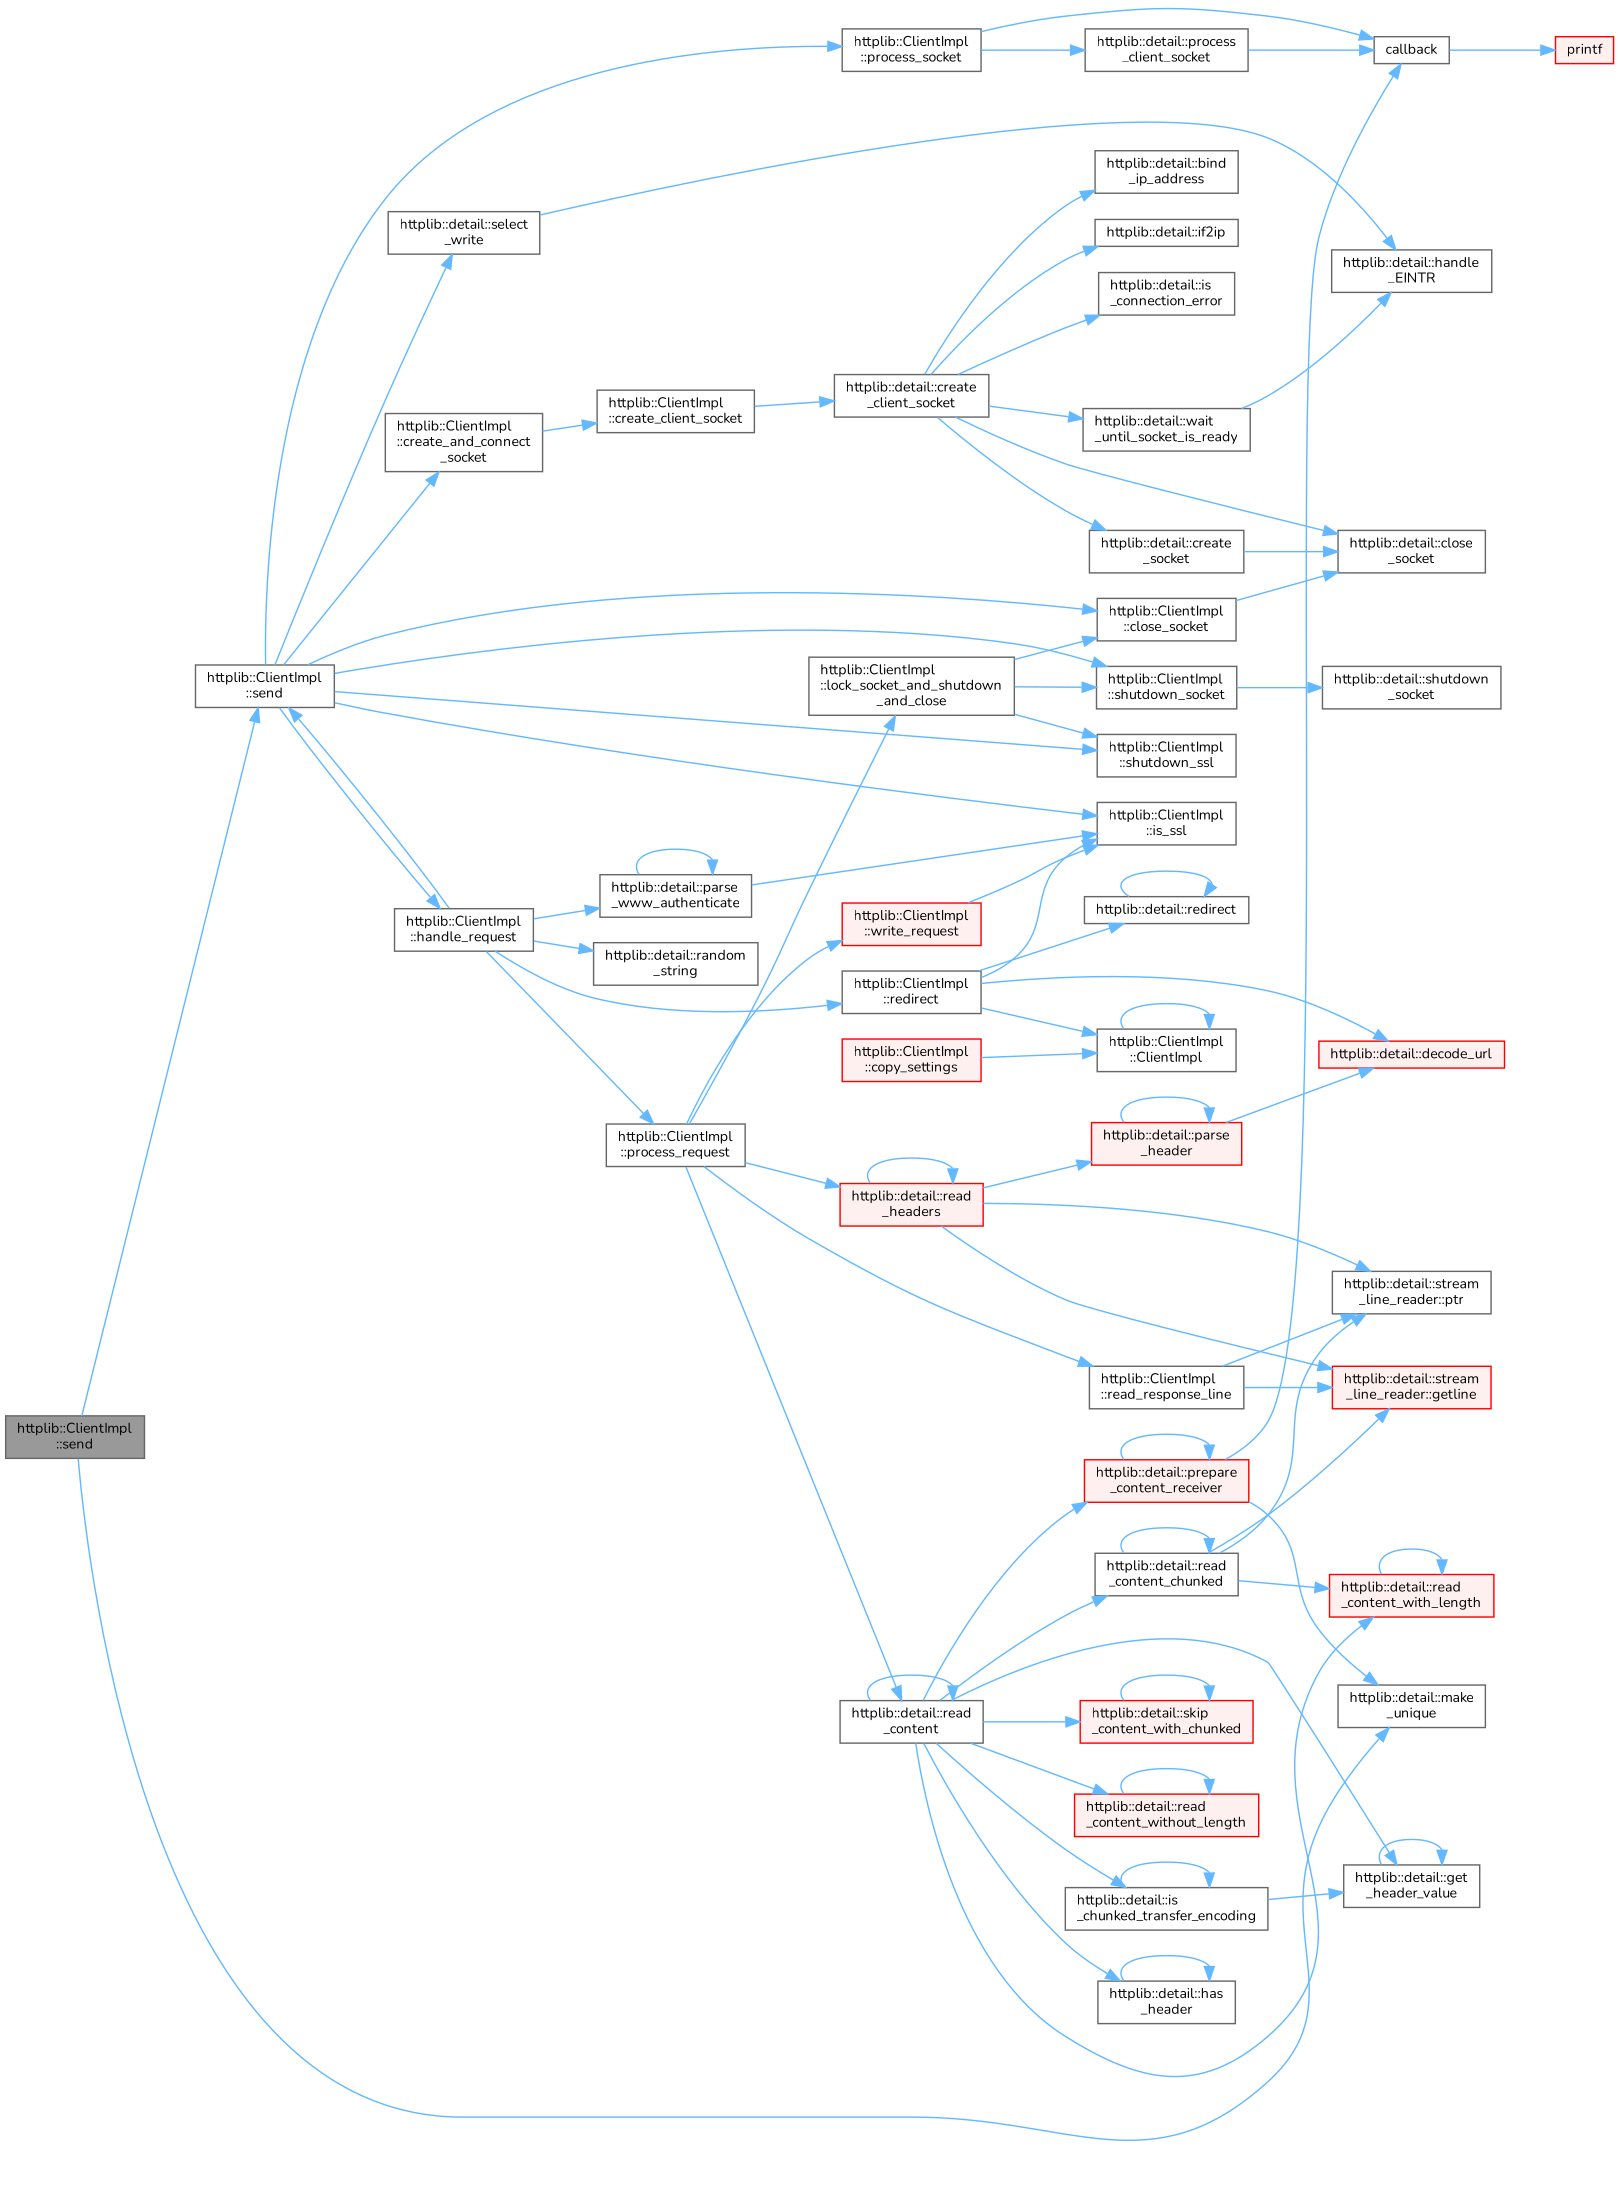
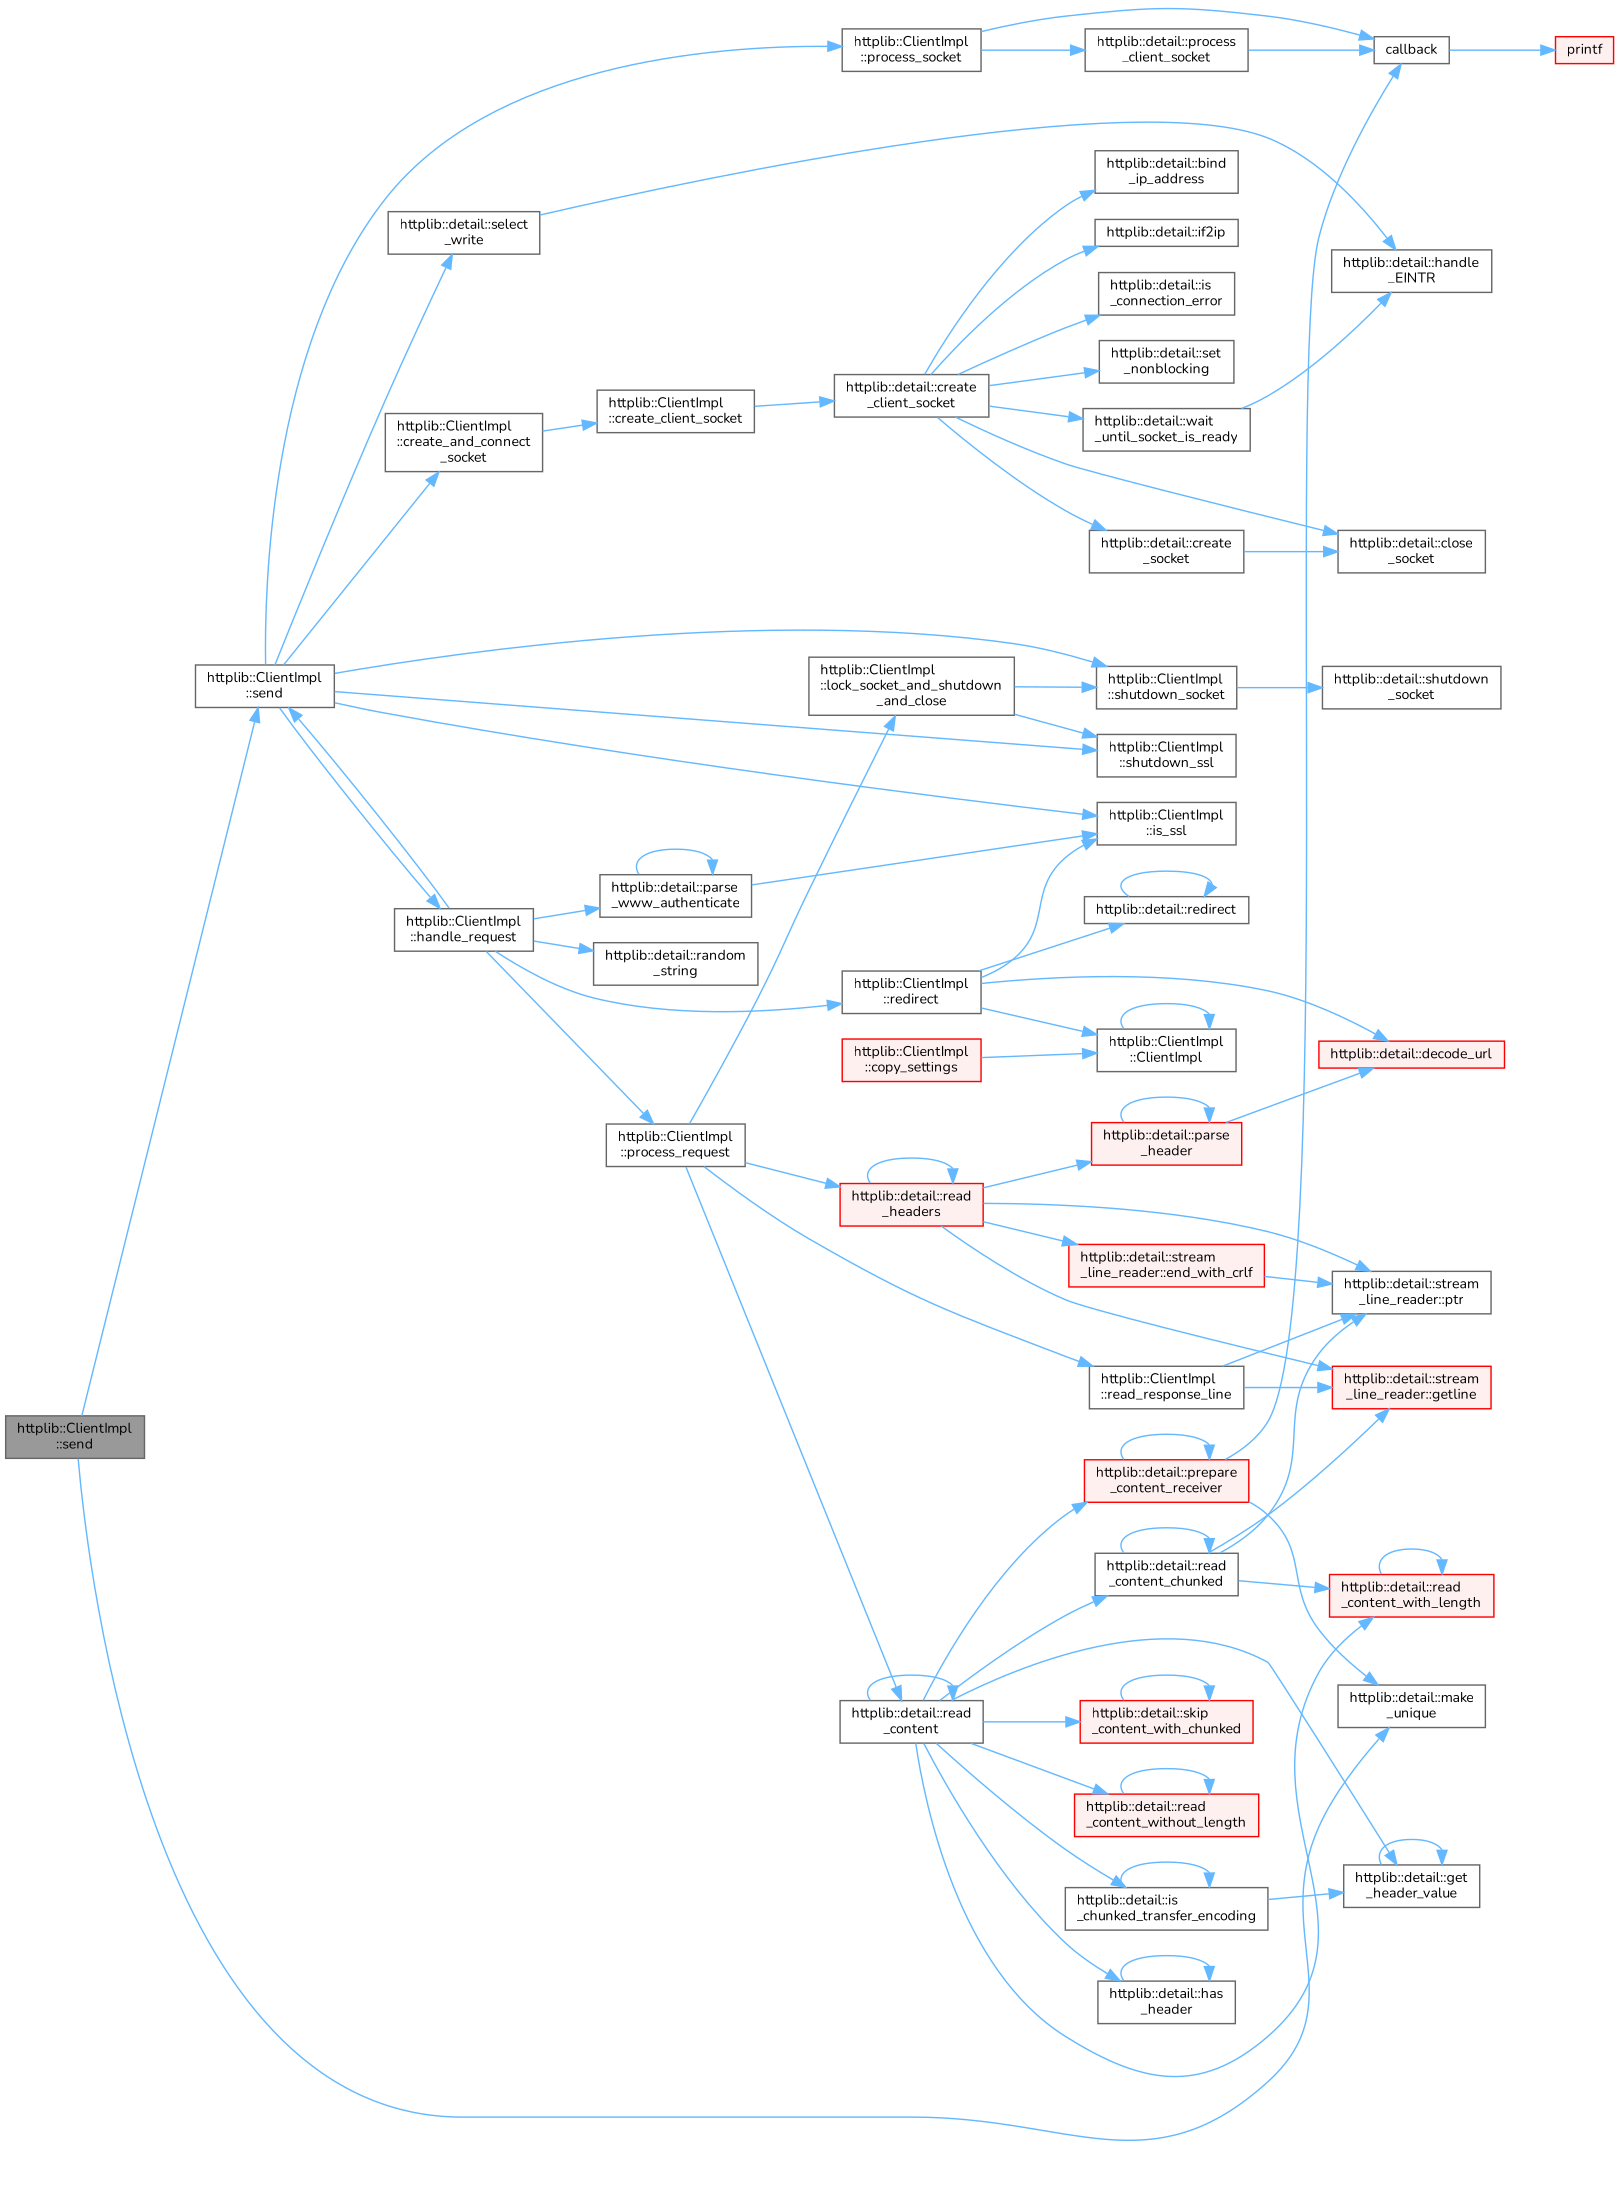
none -> (1167, 362)
(1167, 620) -> none
(912, 924) -> none
none -> (1167, 1266)
